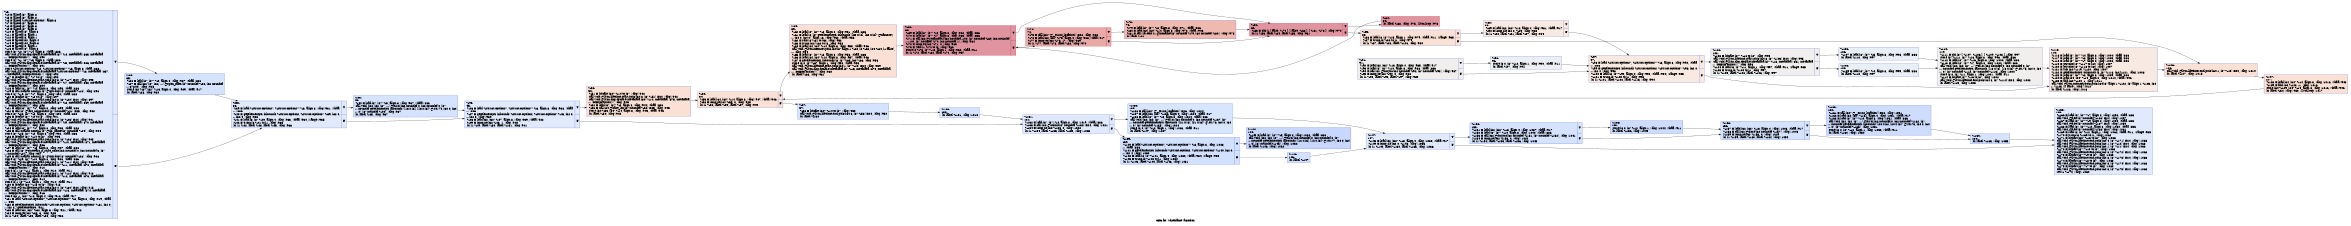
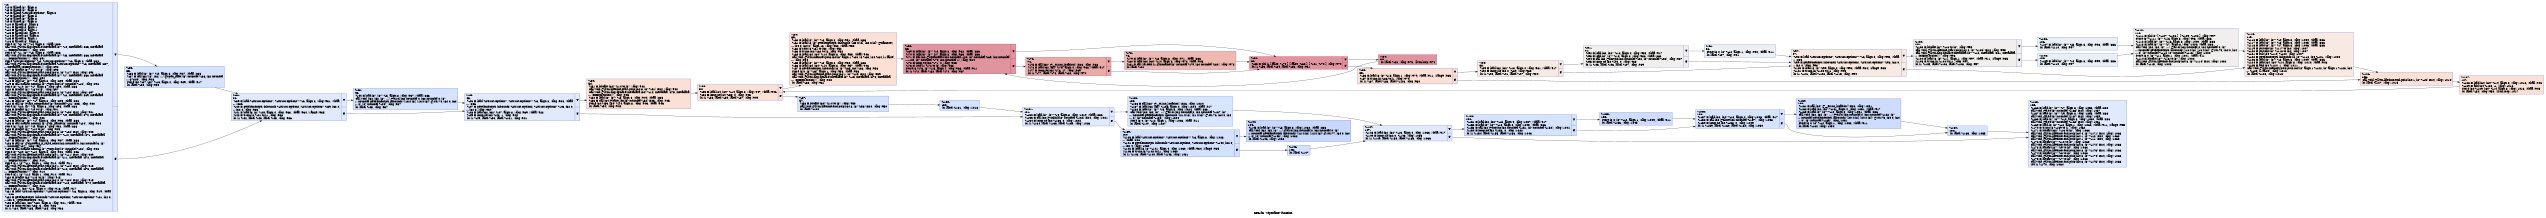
none -> (1572, 64)
